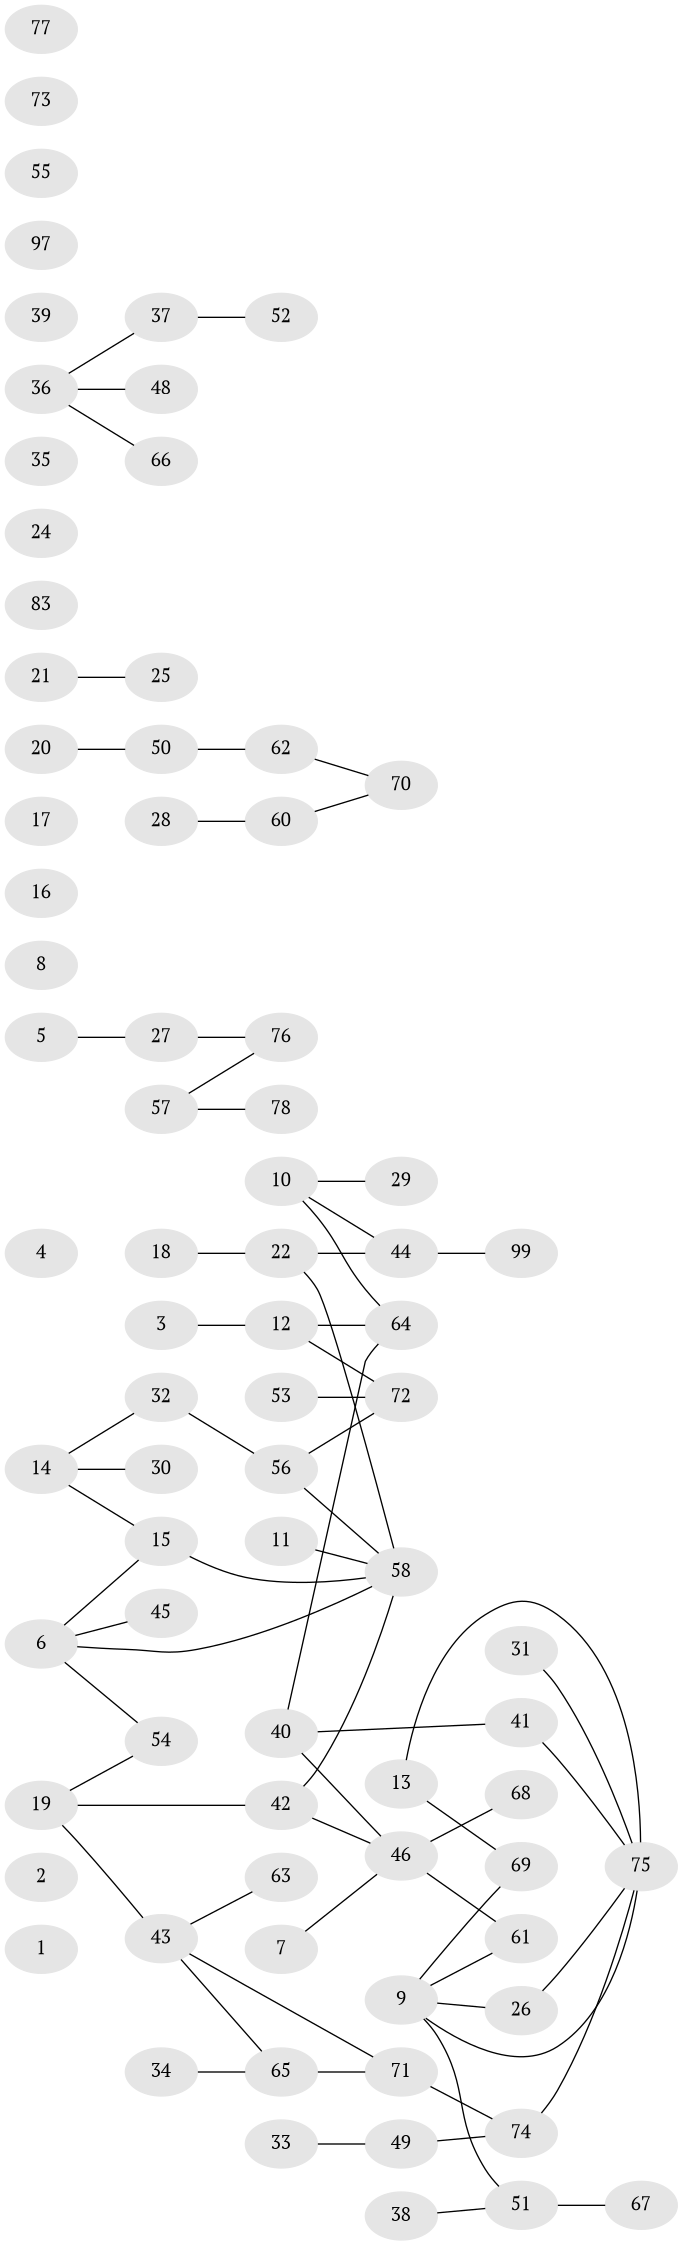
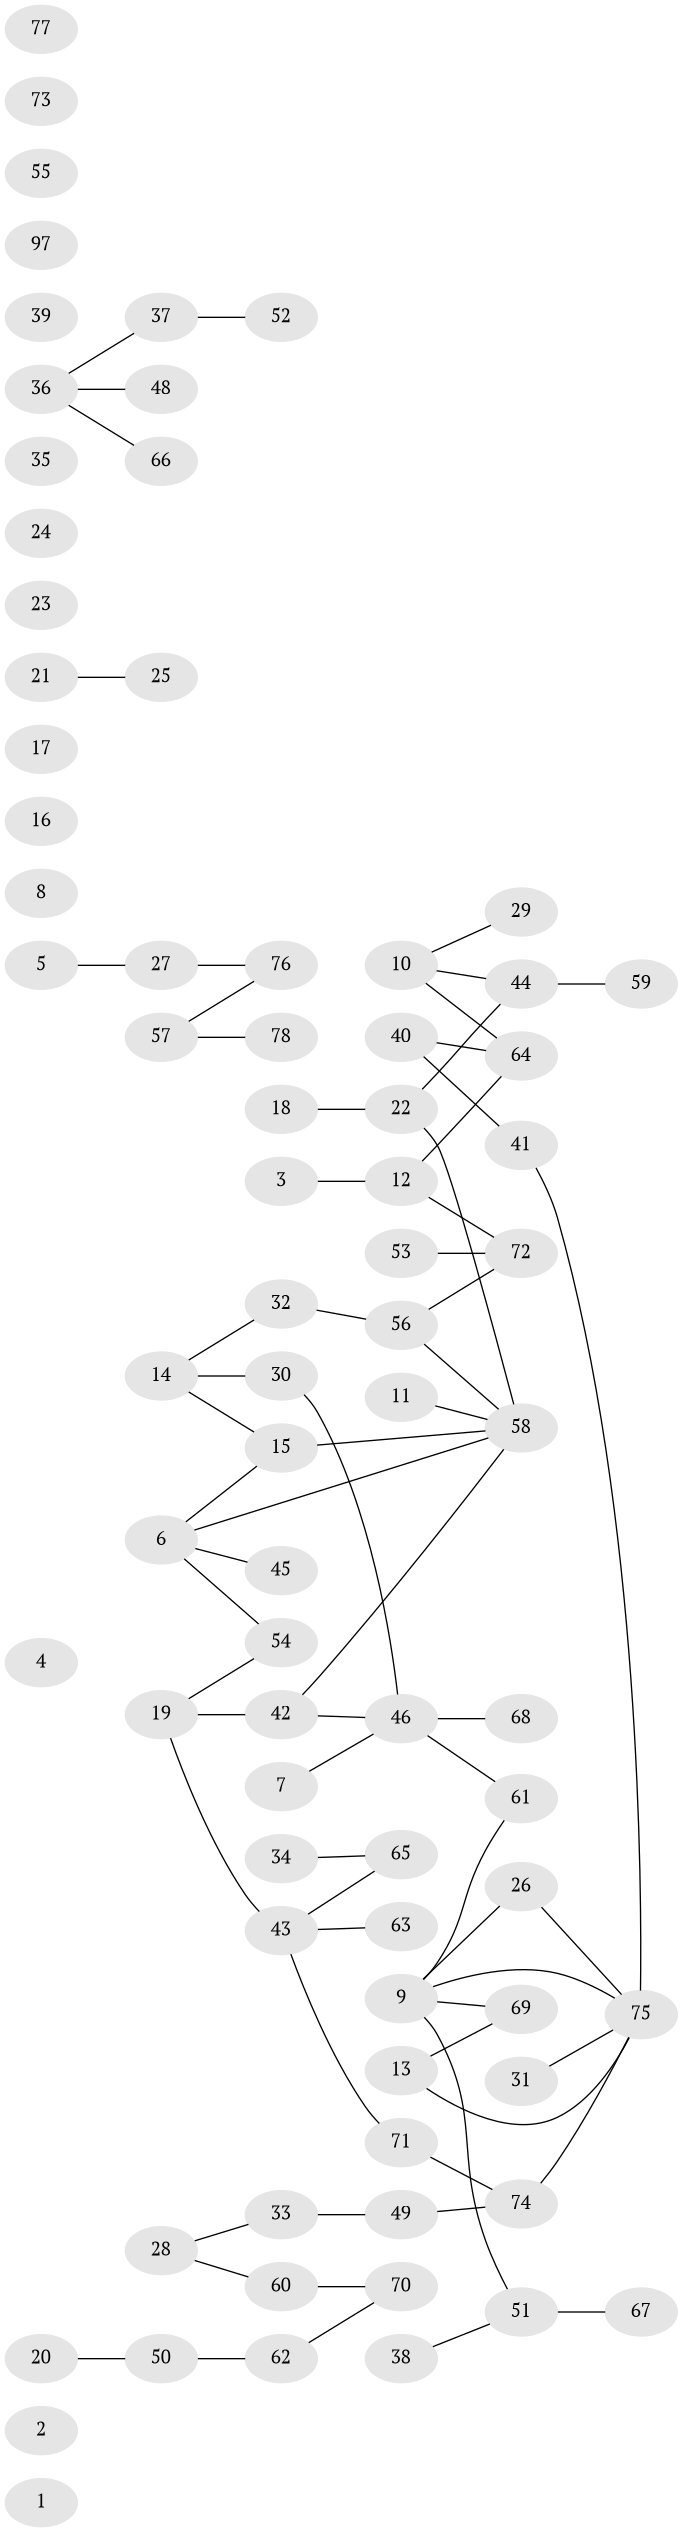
(41, 605) -> (41, 605)
(521, 1253) -> (641, 984)
(341, 1795) -> (367, 1539)
(342, 2072) -> none
none -> (222, 2233)
